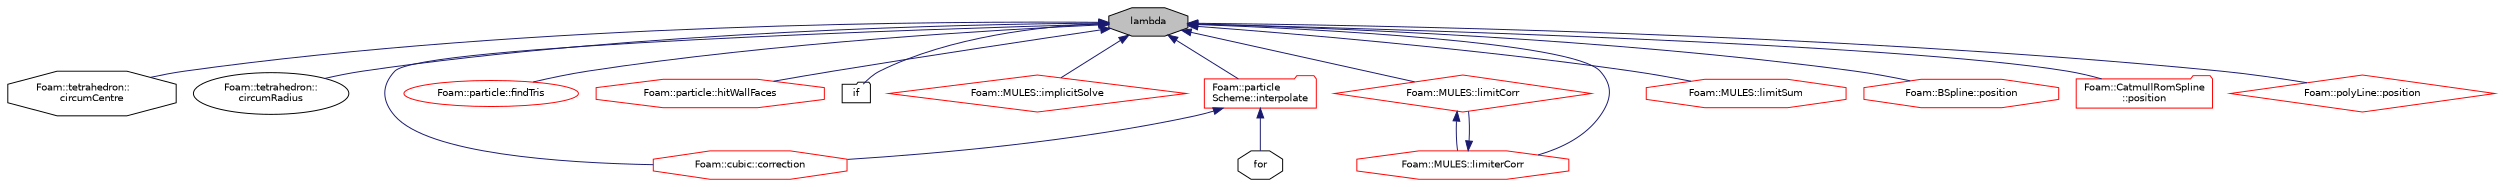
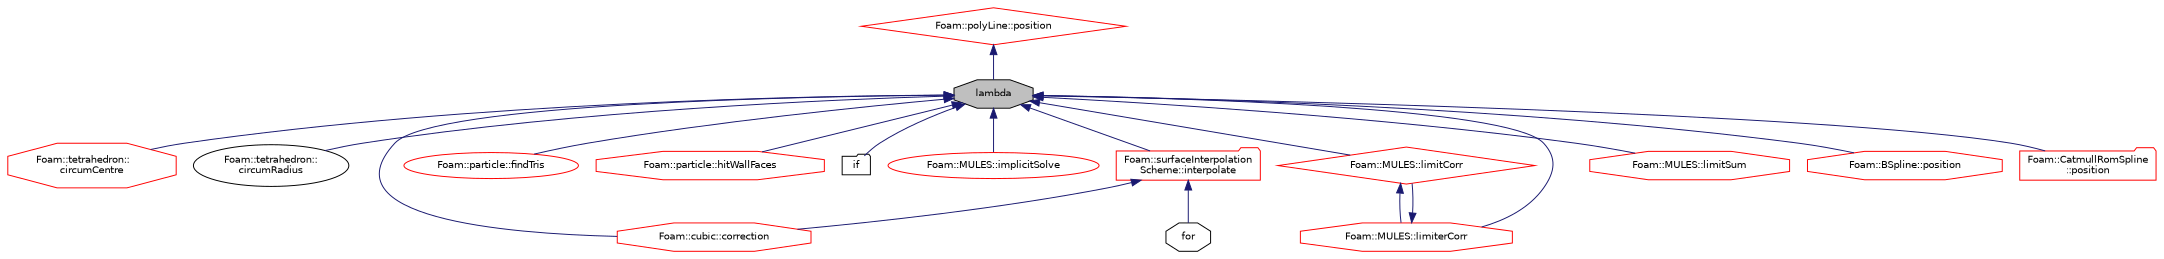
(1781, 40) -> (994, 67)
(92, 94) -> (92, 166)
(1037, 94) -> (994, 166)
(1260, 94) -> (1188, 166)
